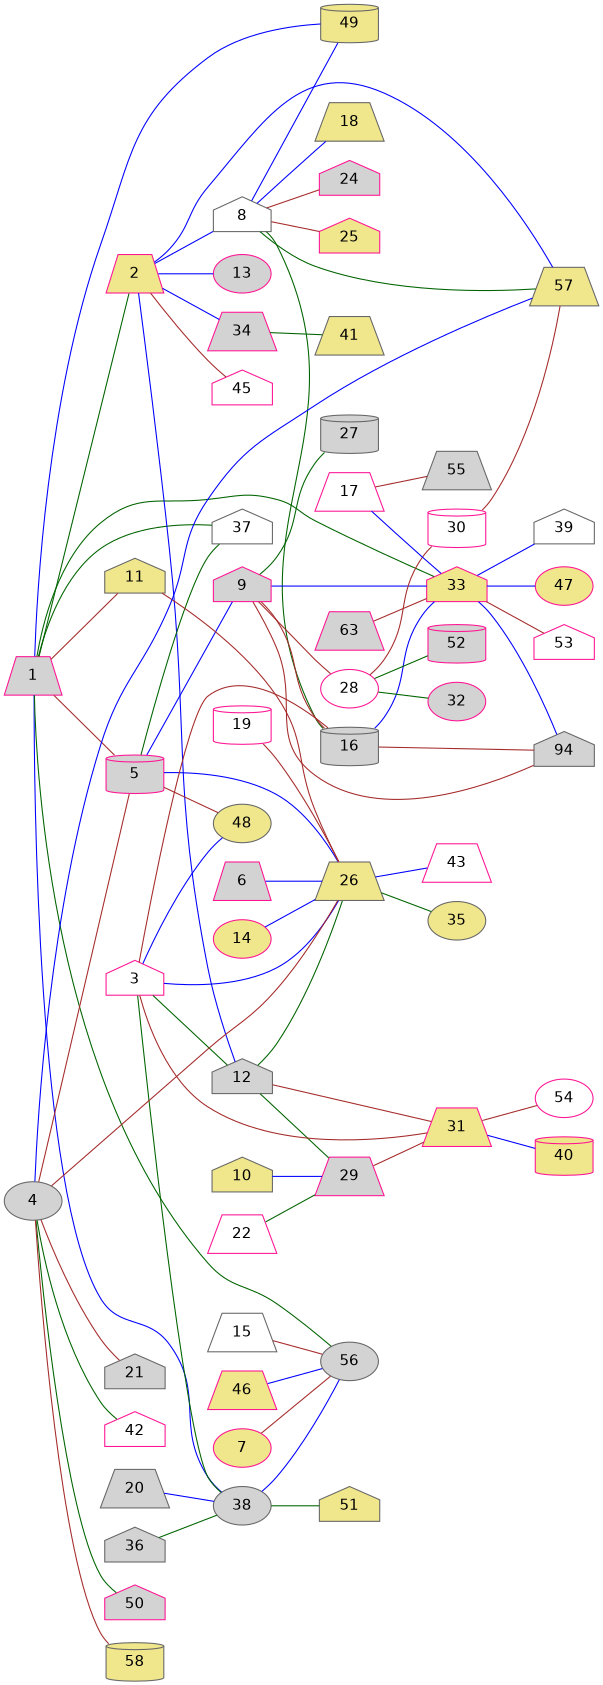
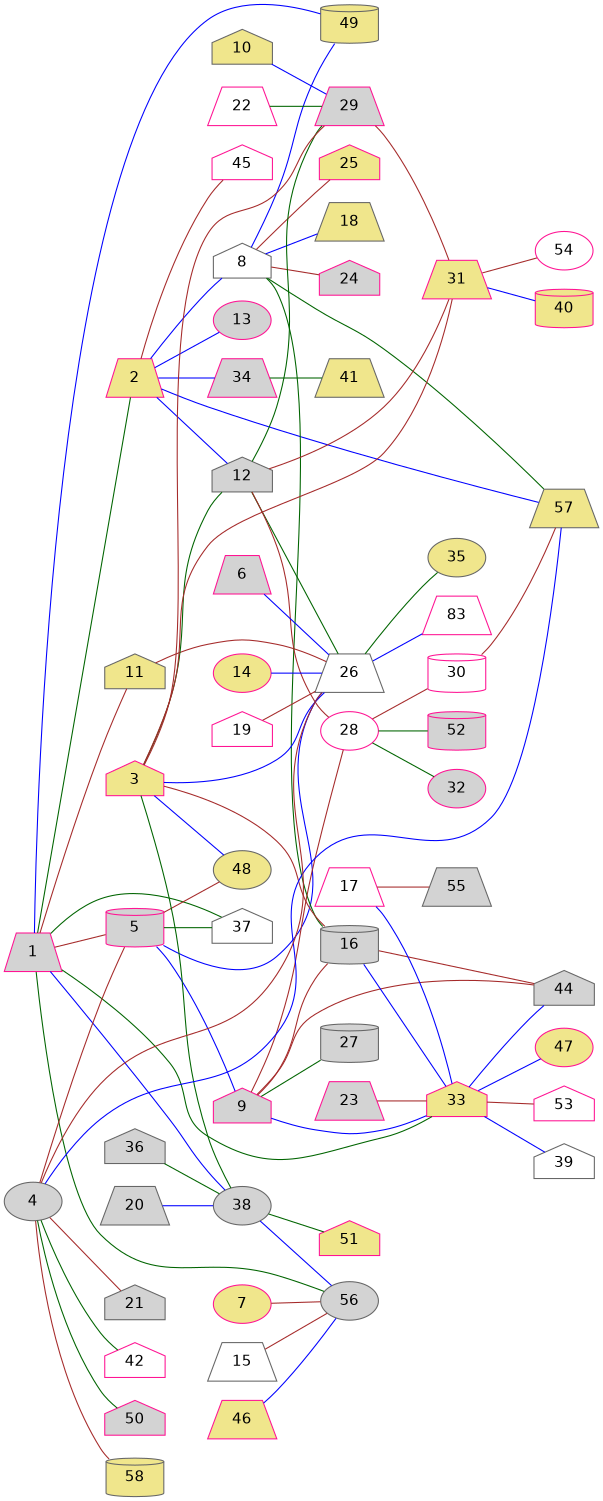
none -> (177, 435)
none -> (289, 606)
(350, 631) -> (350, 1101)
(242, 725) -> (242, 731)
(564, 751) -> (564, 990)
(457, 863) -> (457, 615)
(350, 881) -> (350, 673)
(135, 980) -> (135, 780)
(350, 1506) -> (350, 1240)
